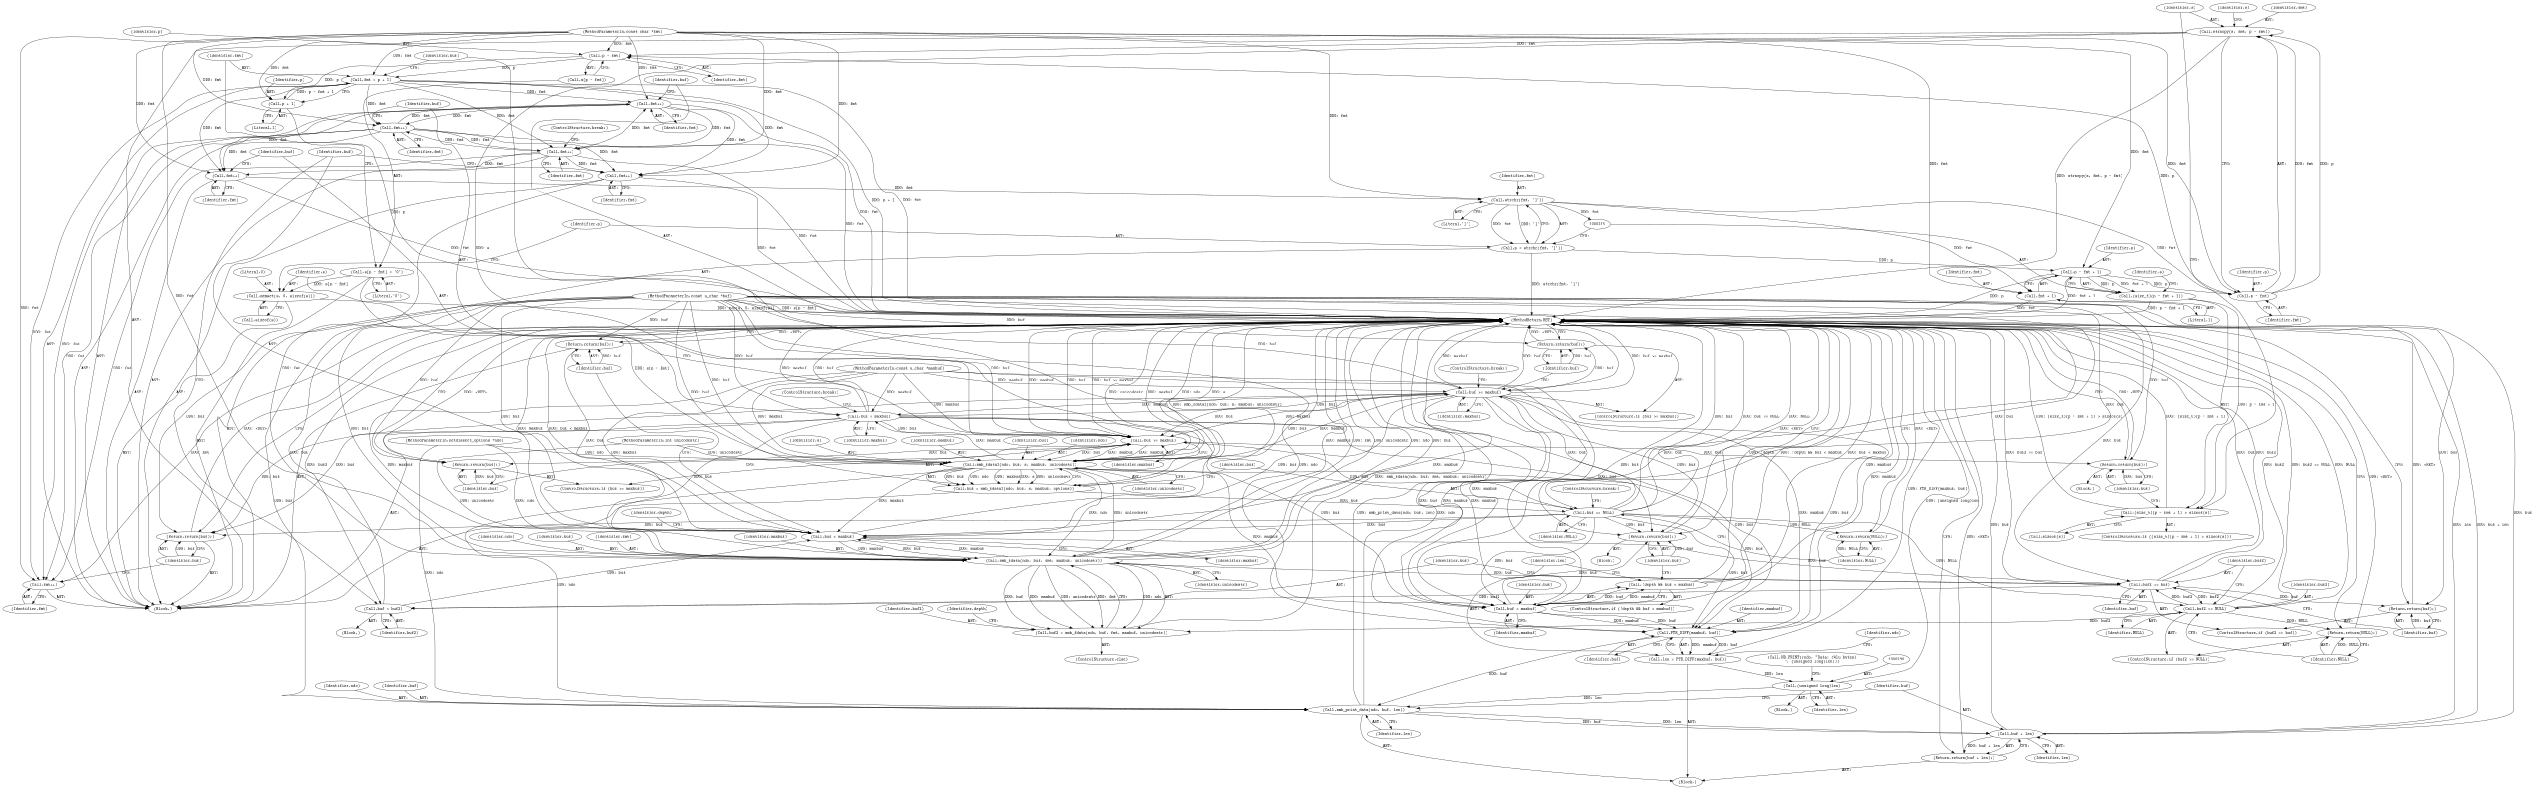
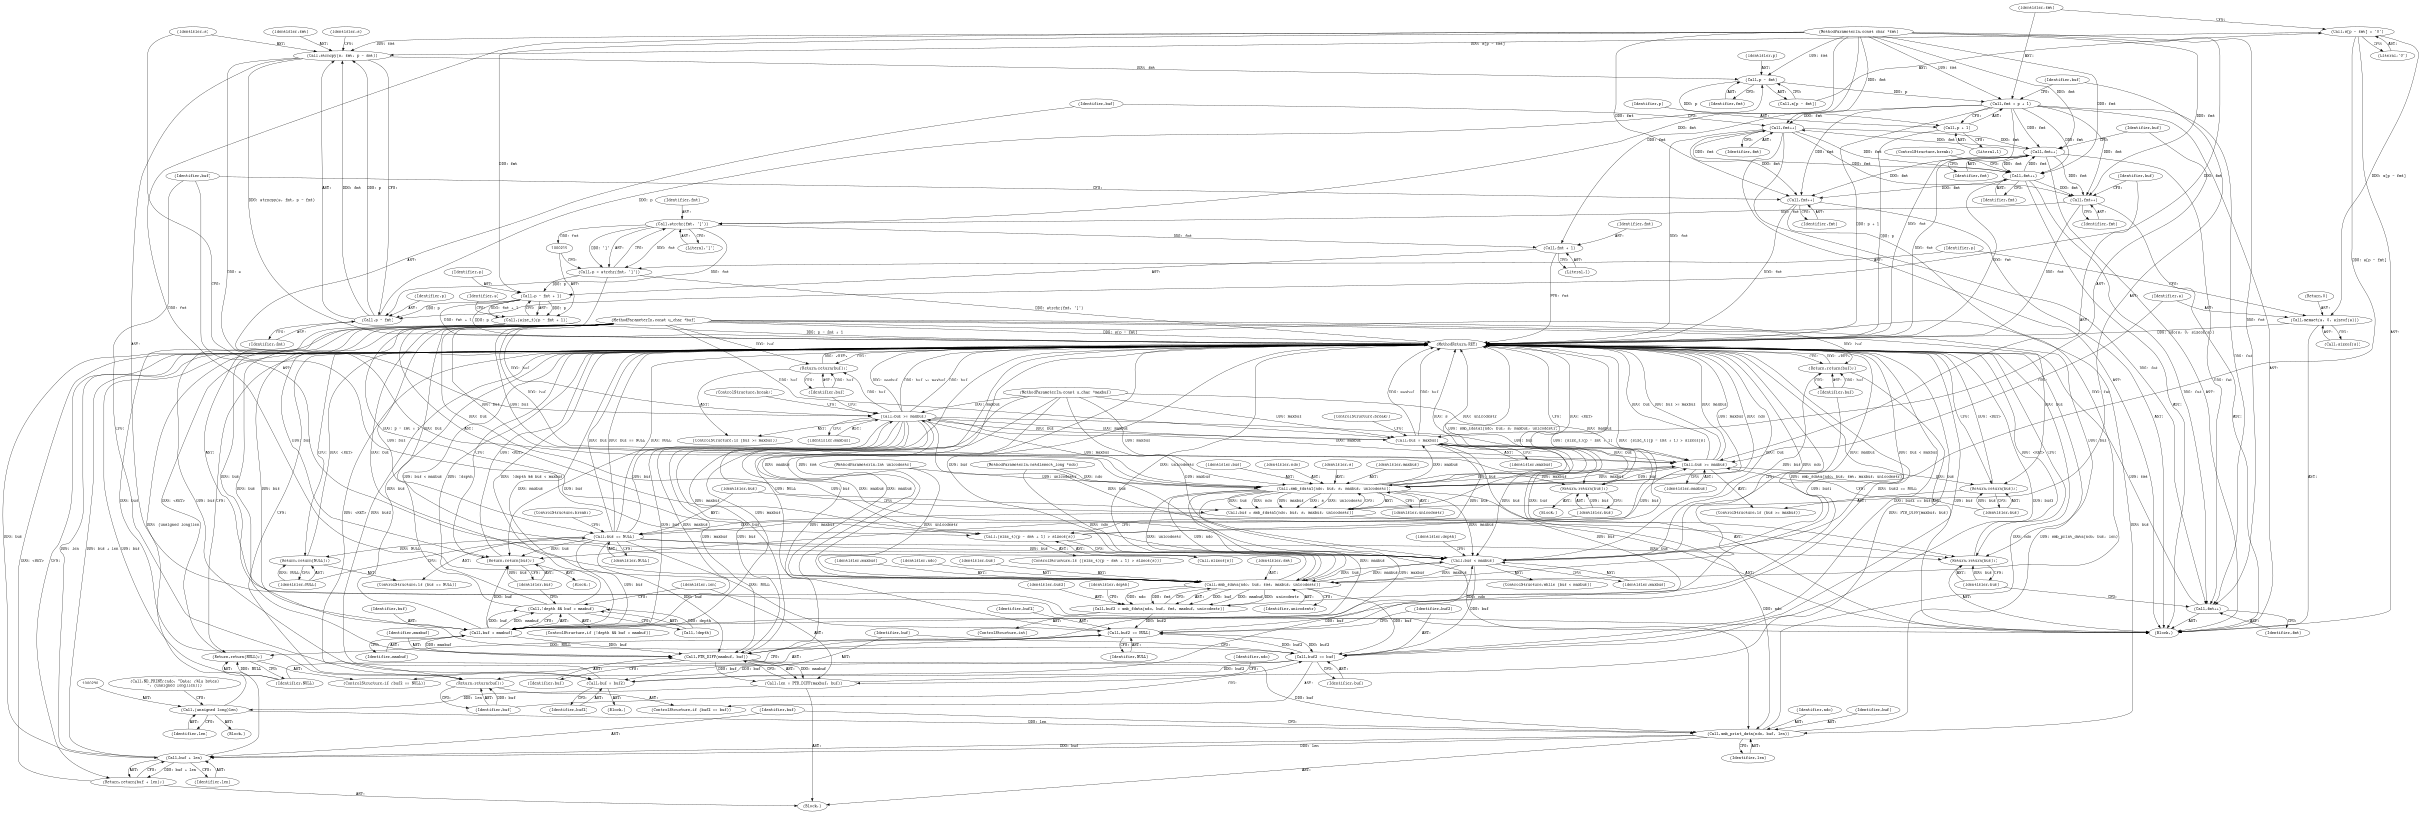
(405, 42) -> (860, 35)
none -> (1357, 44)
(316, 92) -> (1998, 116)
(253, 272) -> (2316, 296)
(2034, 278) -> none
(2026, 308) -> (1559, 296)
(1378, 427) -> none
(455, 441) -> (1033, 465)
(1309, 465) -> (246, 489)
(1014, 489) -> (1290, 513)
(1754, 549) -> (1412, 573)
none -> (417, 585)
none -> (1547, 585)
(1687, 624) -> (1144, 620)
none -> (696, 633)
(1102, 659) -> (1002, 633)
